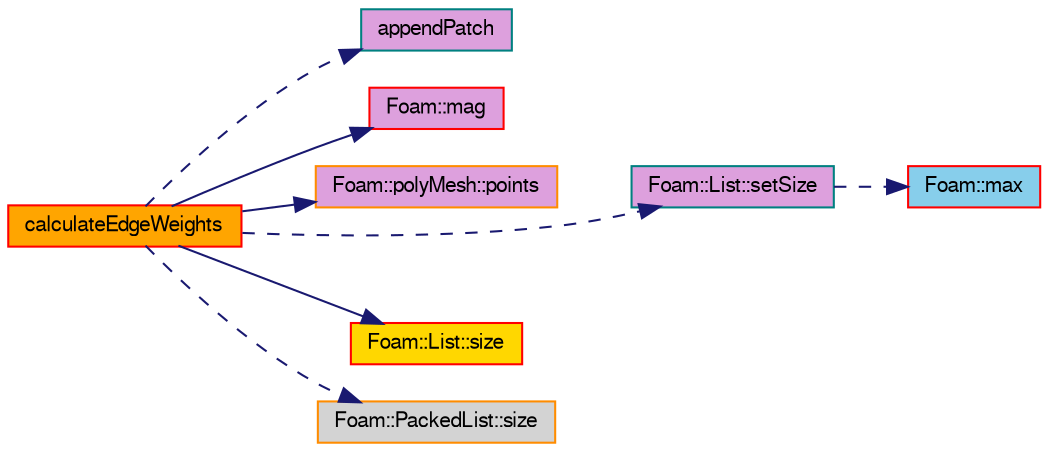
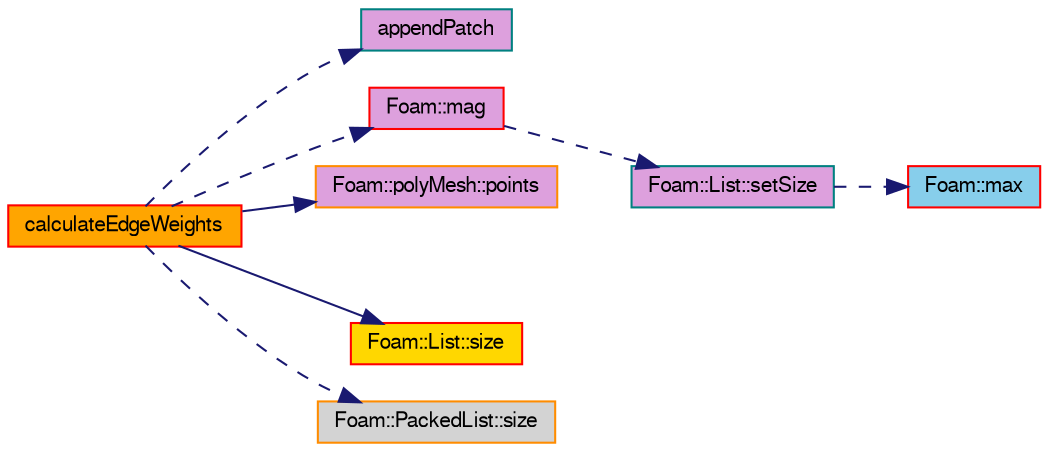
(261, 169) -> (261, 169)
(442, 234) -> (571, 144)
